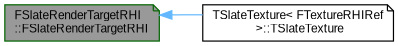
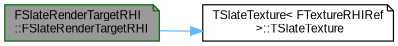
(187, 15) -> (175, 31)
